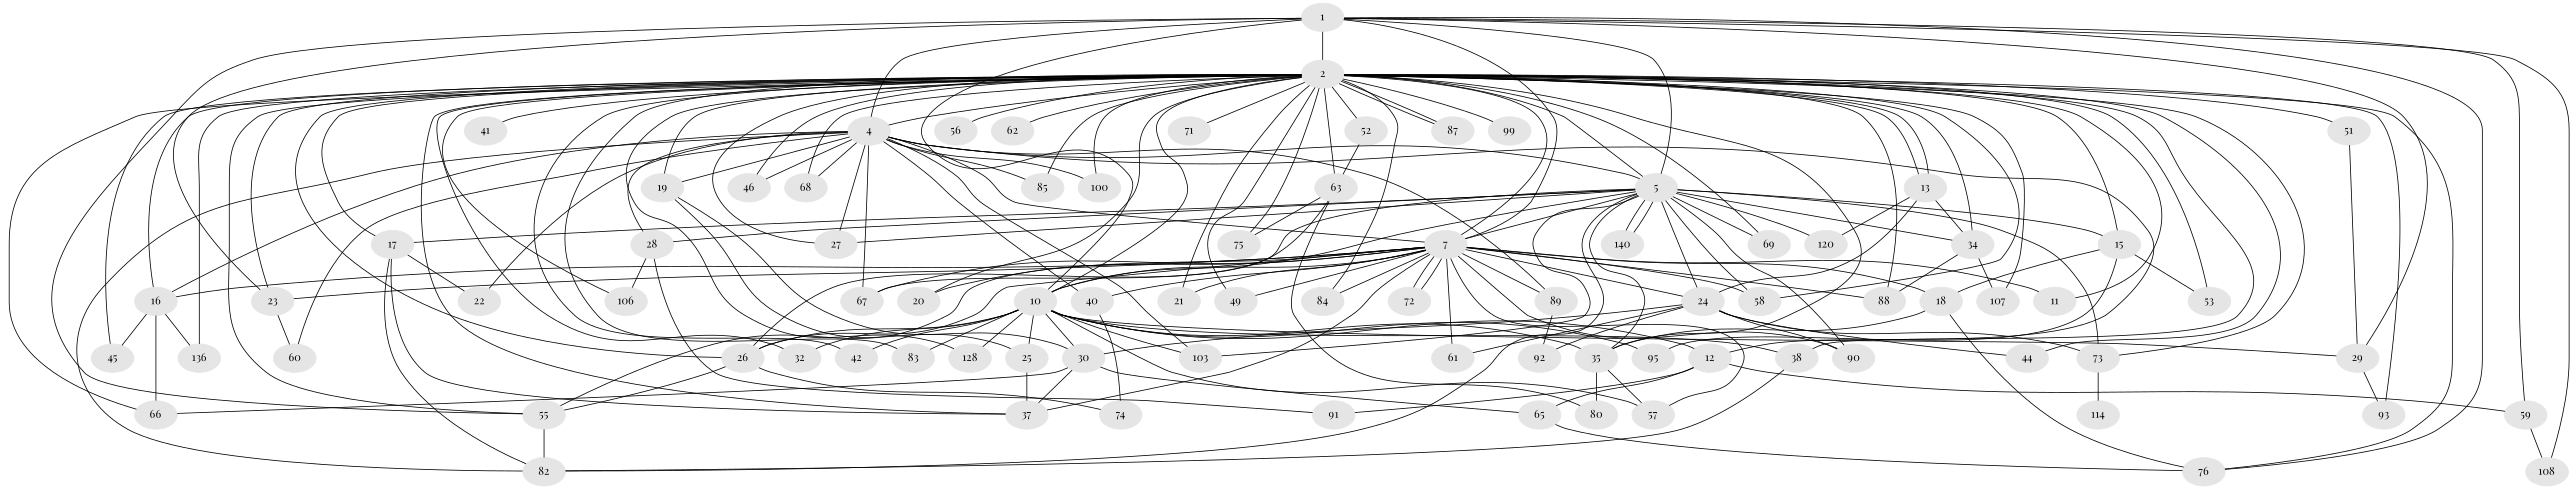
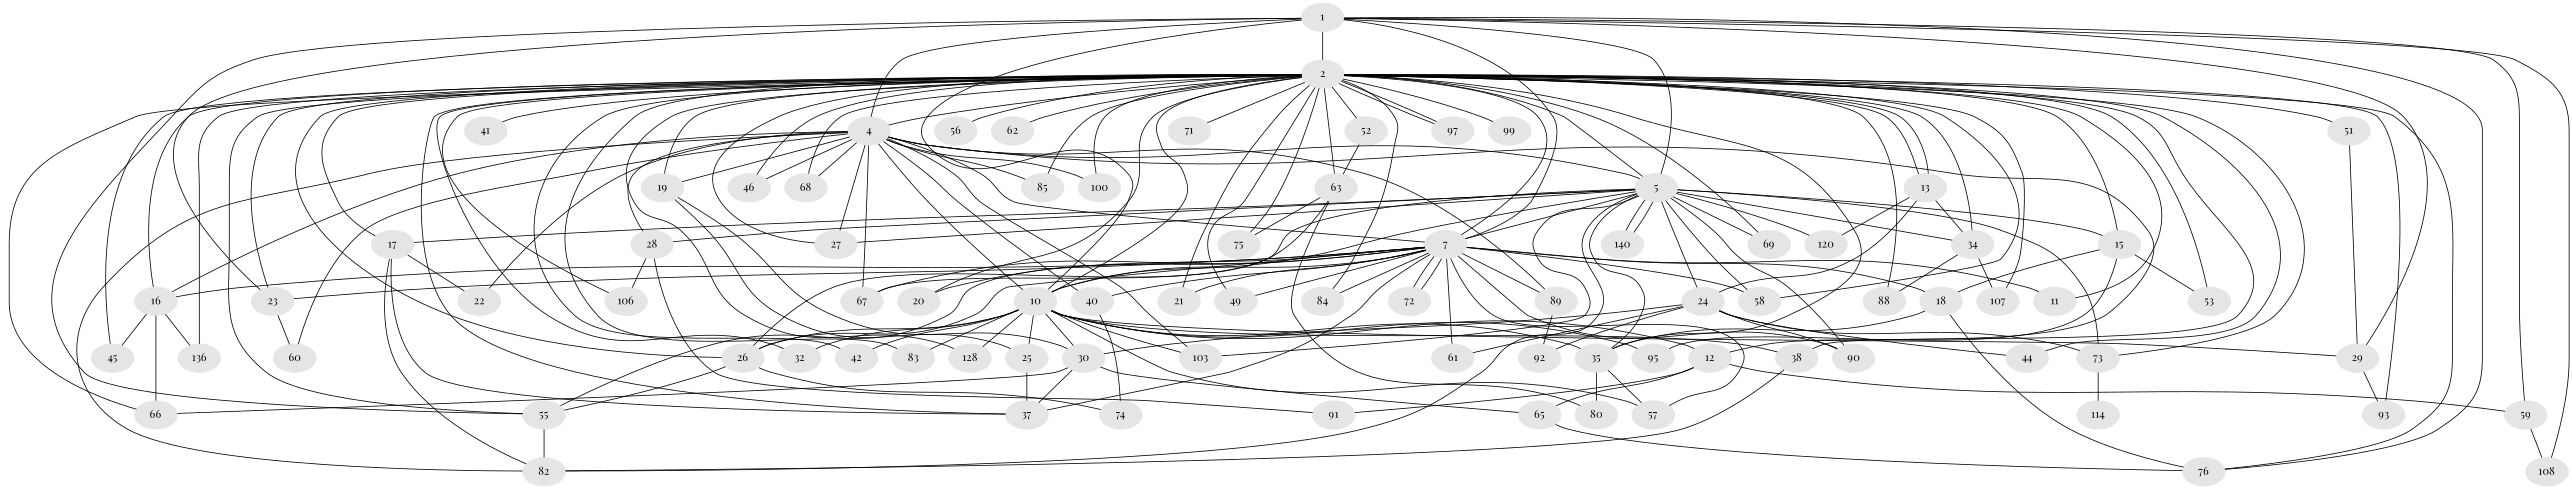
(1453, 131) -> (1453, 131)
none -> (954, 228)
(1580, 274) -> none
(1715, 278) -> none
